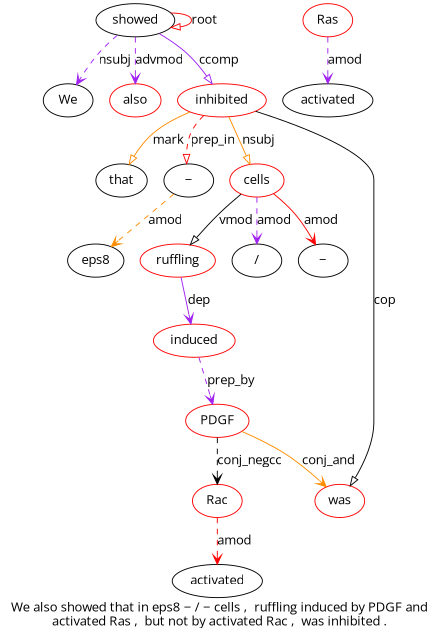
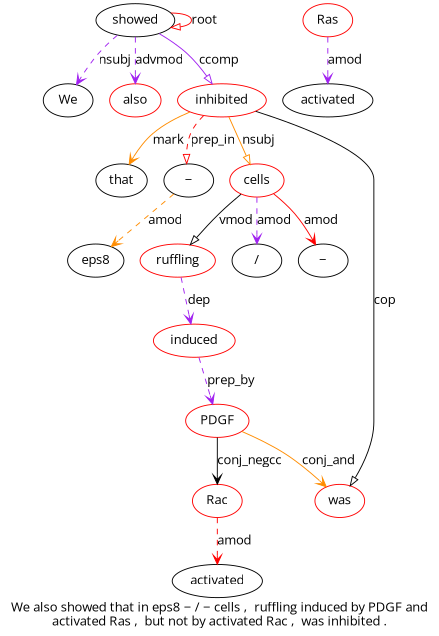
(158, 129) -> (158, 129)
(185, 296) -> (185, 296)
(217, 456) -> (217, 456)
